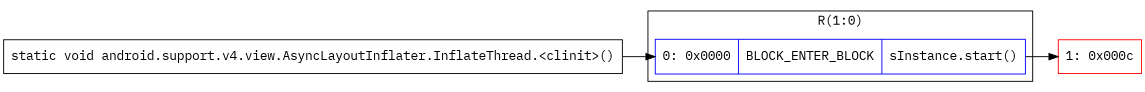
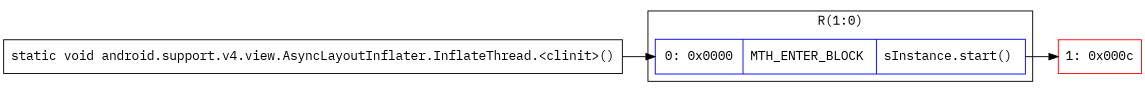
(810, 56) -> (807, 56)
